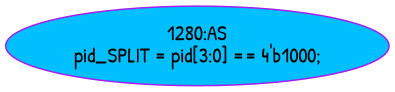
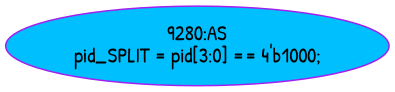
(197, 46) -> (197, 46)
